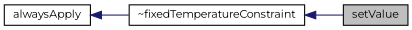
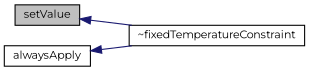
(329, 15) -> (111, 23)
